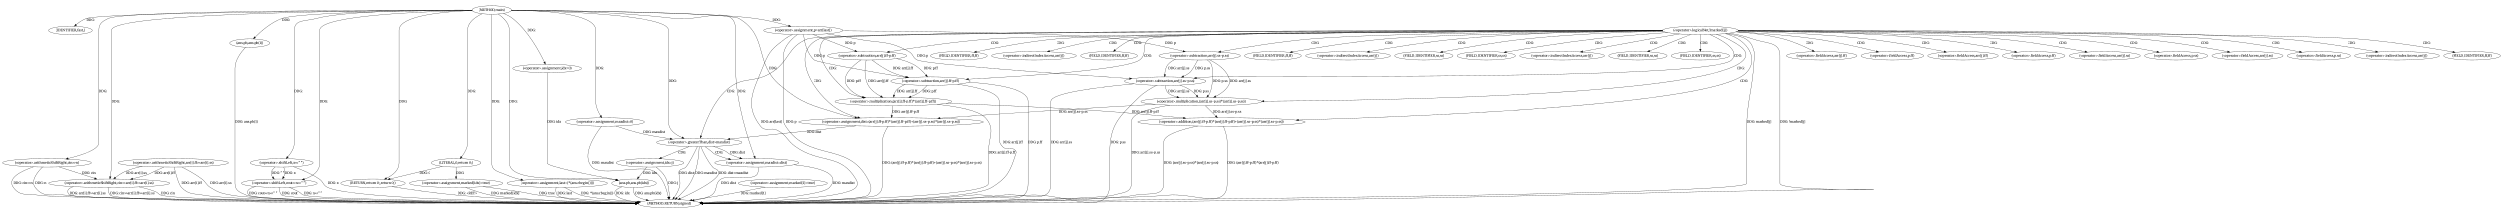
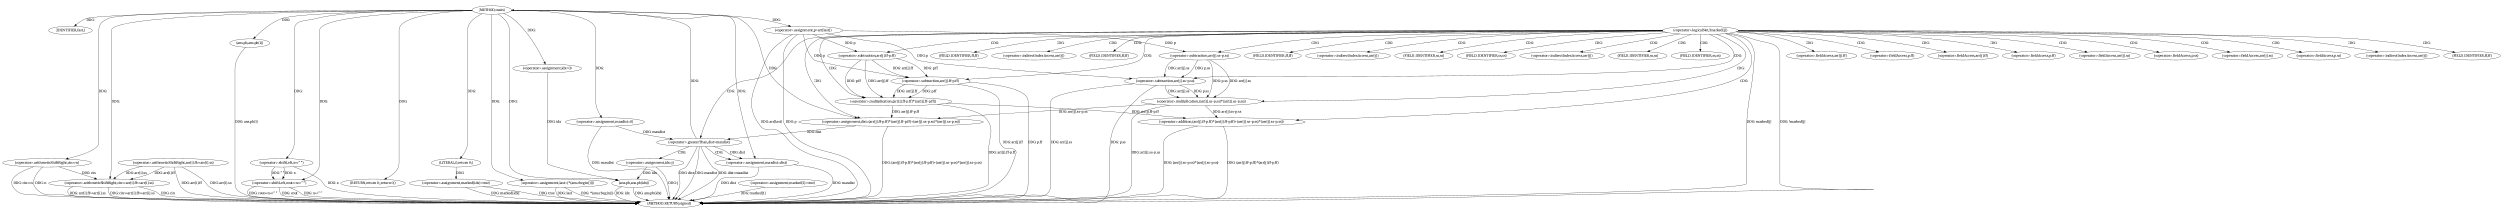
(648, 20) -> (673, 20)
(416, 173) -> none
(507, 199) -> none
